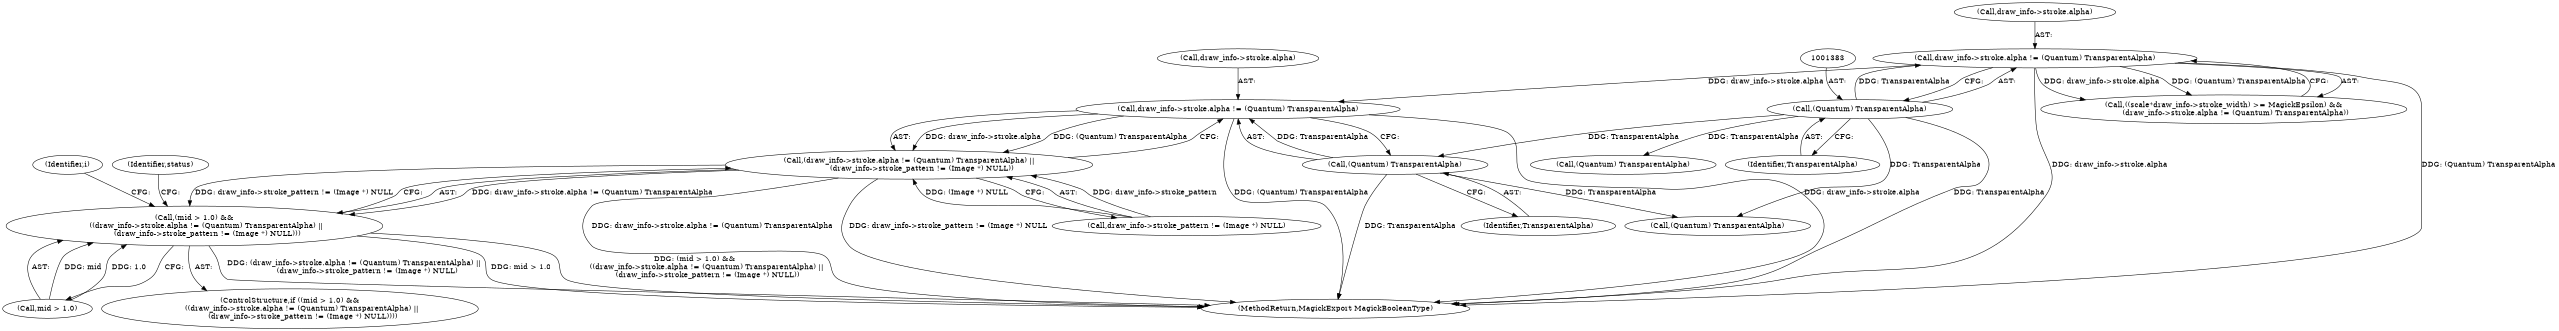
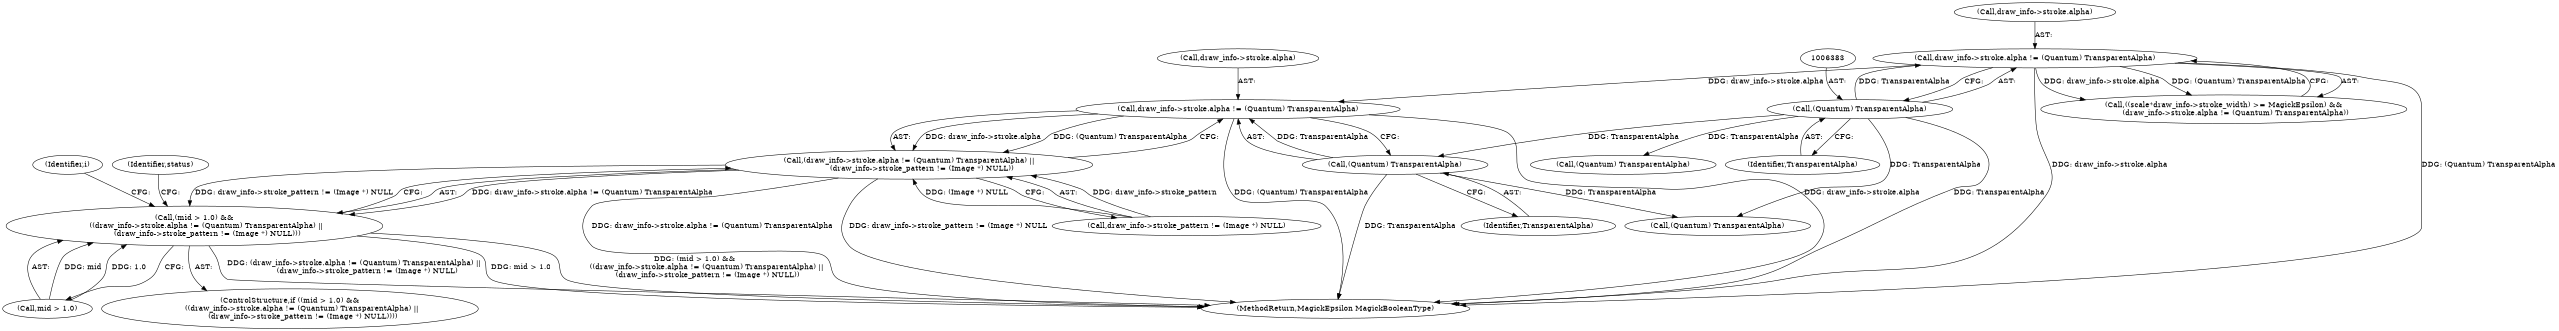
(1828, 58) -> (1828, 58)
(1336, 309) -> (1336, 309)
